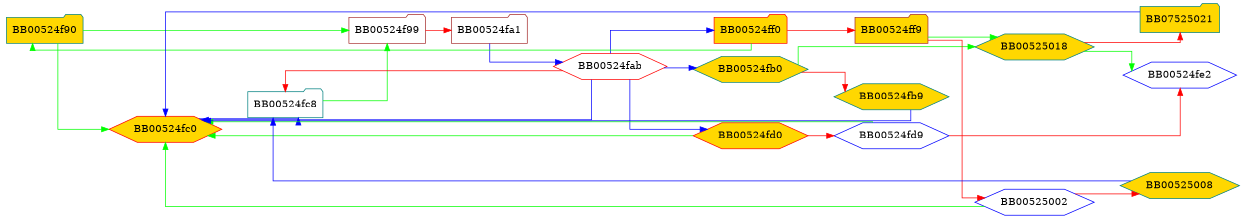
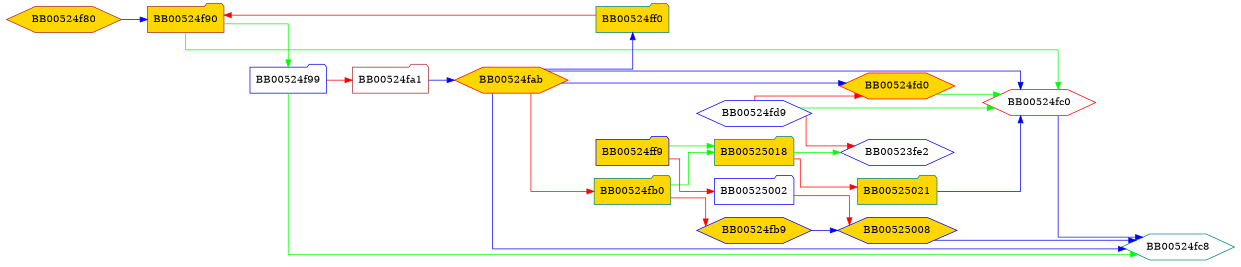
none -> (64, 20)
(1180, 20) -> (897, 191)
(45, 30) -> (186, 20)
(387, 30) -> (288, 80)
(751, 30) -> (632, 20)
(817, 30) -> none
(892, 30) -> (632, 152)
(1035, 47) -> (754, 152)
(395, 50) -> (414, 15)
(610, 66) -> (511, 80)
(676, 68) -> (531, 170)
(751, 69) -> (632, 191)
(417, 71) -> (728, 249)
(1180, 75) -> (897, 152)
(892, 97) -> (754, 230)
(380, 101) -> (629, 254)
(285, 105) -> (1178, 247)
(566, 121) -> (821, 230)
(165, 129) -> (1039, 103)
(817, 136) -> (803, 96)
(1180, 186) -> (897, 230)
(1035, 202) -> (754, 191)
(547, 207) -> none
